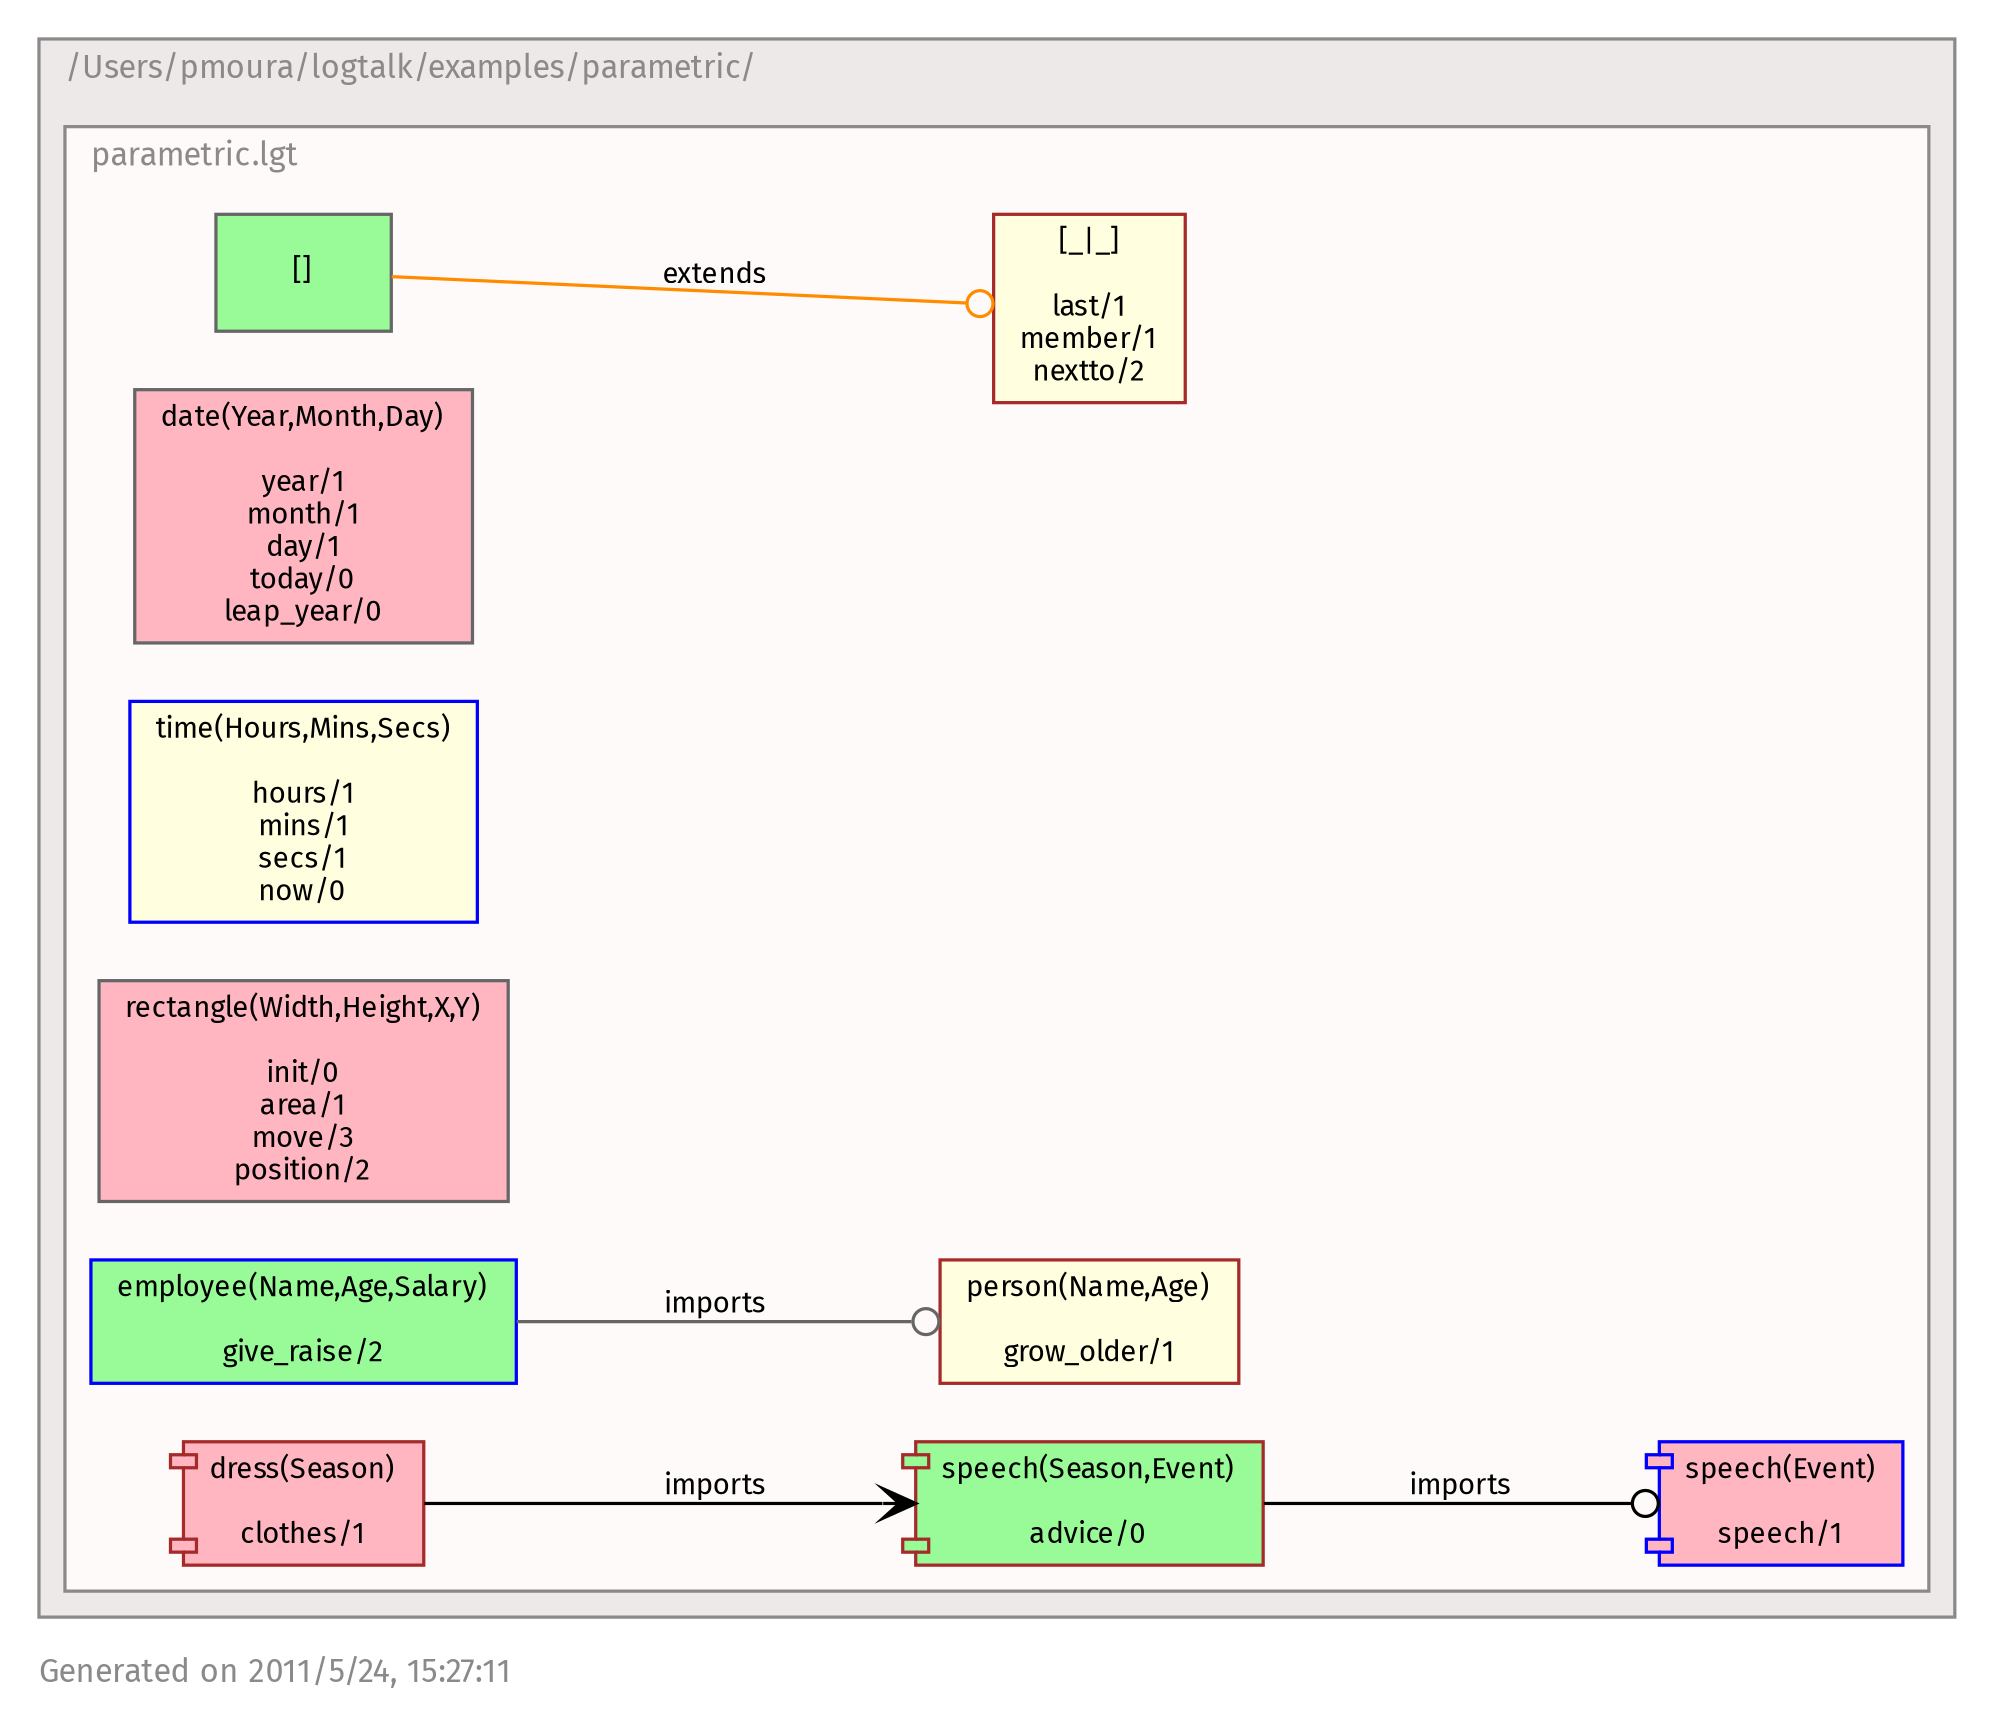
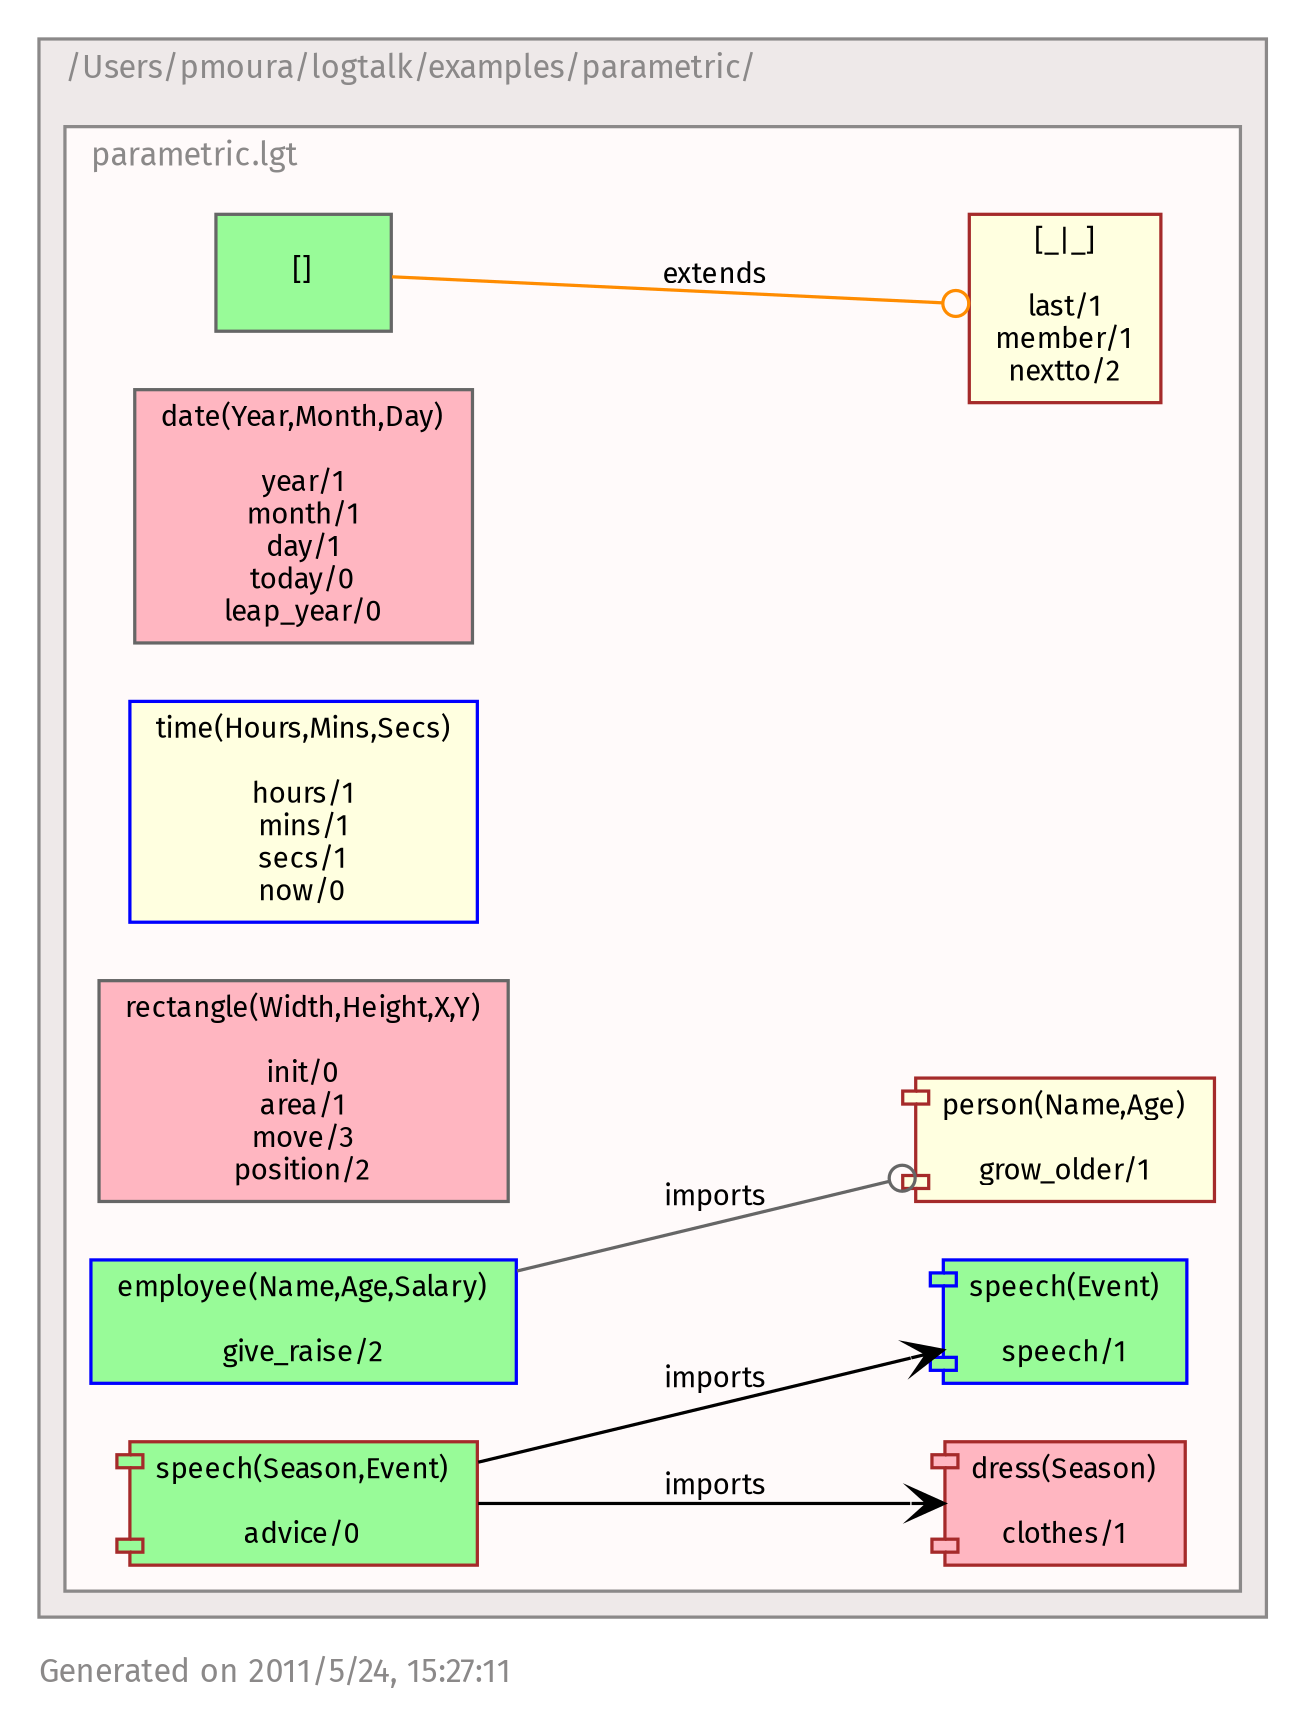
(1089, 1322) -> (1065, 1140)
(653, 1503) -> (694, 1503)
(1448, 1503) -> (694, 1410)
(1781, 1503) -> (1065, 1322)
